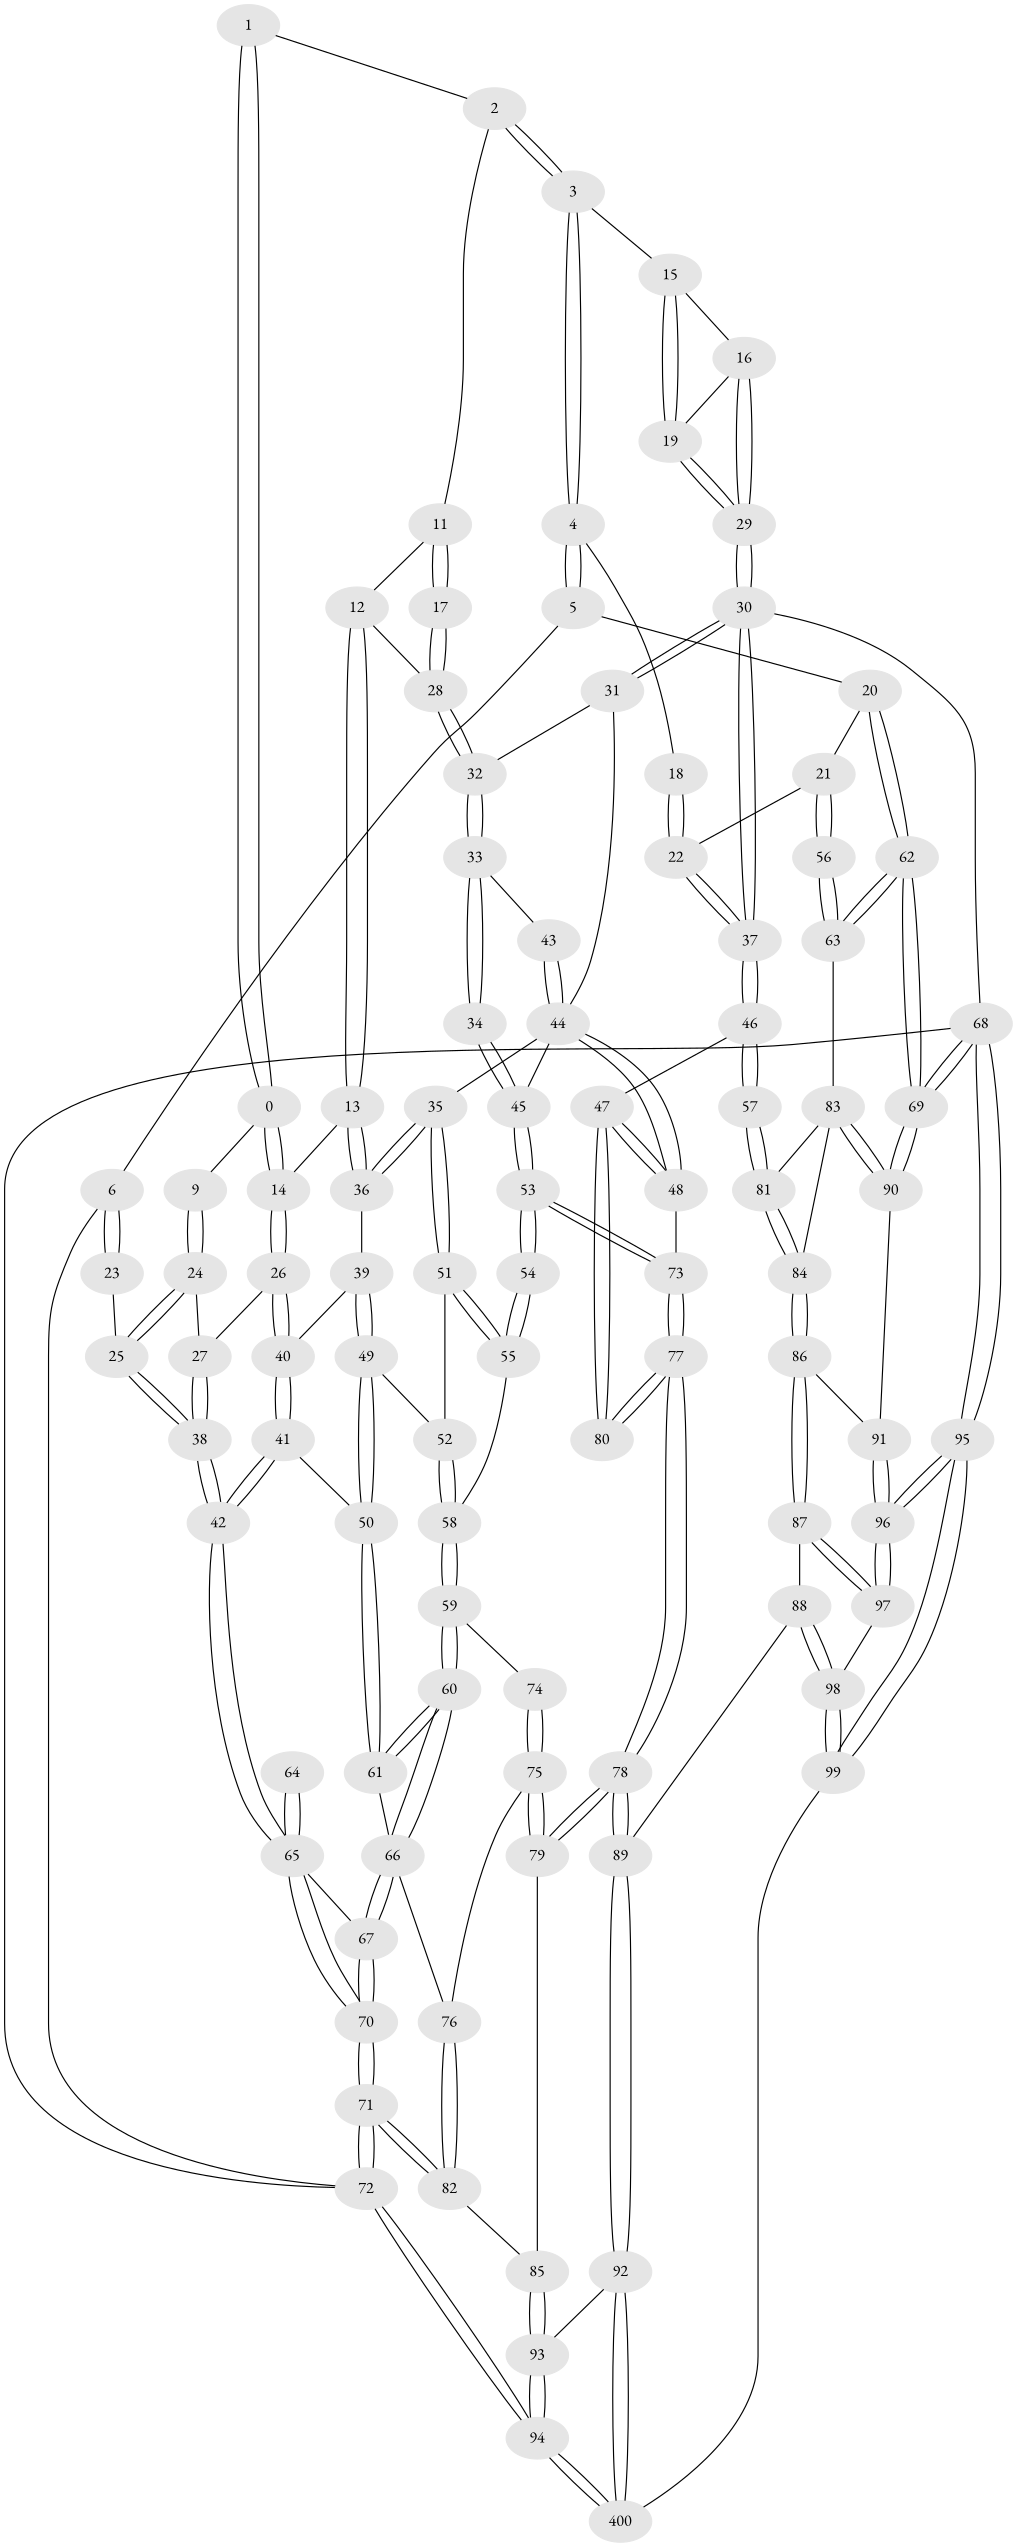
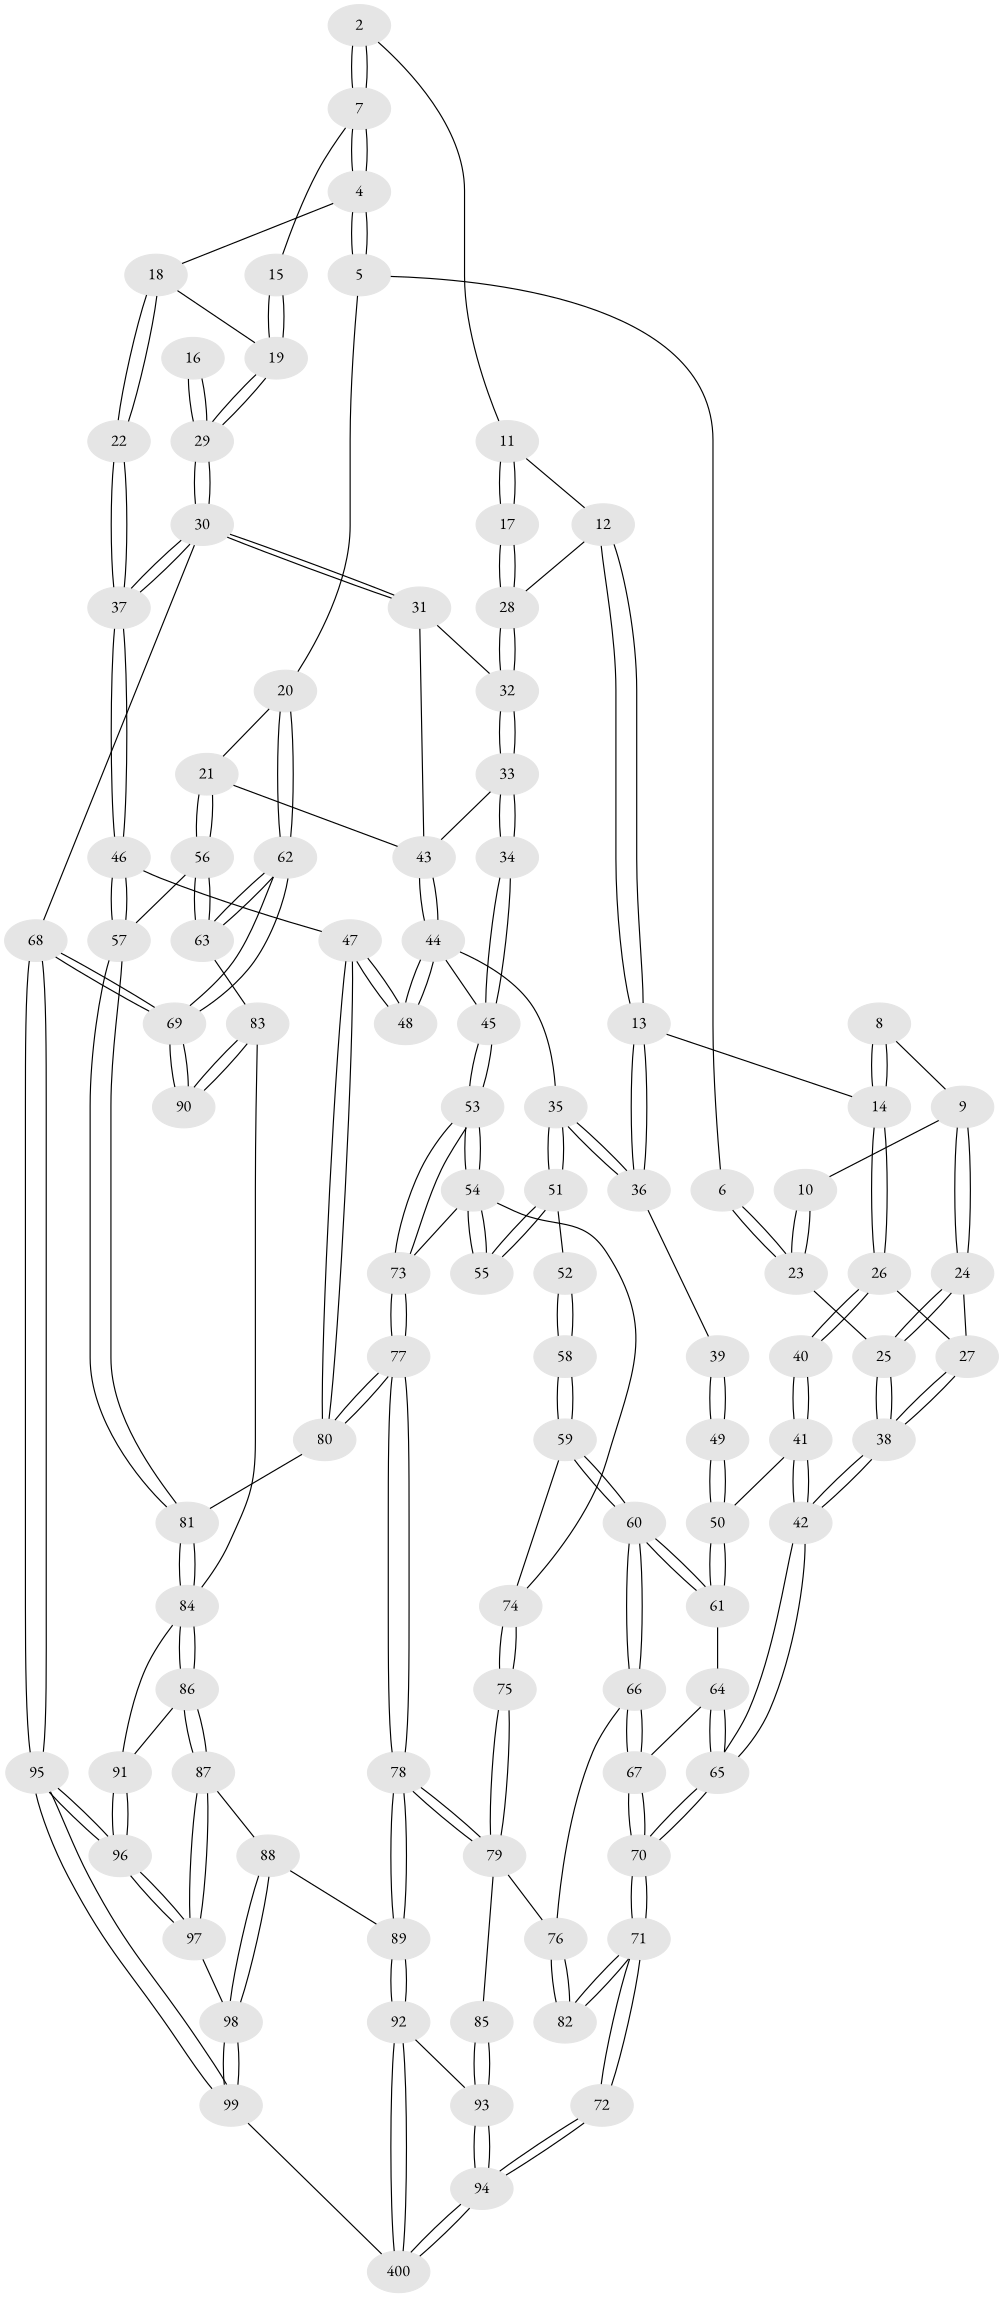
(248, 25) -> none
(573, 192) -> (359, 109)
(707, 317) -> none
(707, 400) -> (216, 317)
(747, 817) -> (316, 816)
(609, 861) -> (422, 733)
none -> (161, 899)
(269, 1107) -> (879, 1024)
(798, 1149) -> (261, 1479)
none -> (805, 1190)
(676, 1232) -> (436, 1232)
(5, 1310) -> none
(322, 1315) -> none
(885, 1315) -> (139, 1685)
none -> (632, 1369)
(406, 1398) -> none
(492, 1444) -> none
(49, 1790) -> none
(384, 1814) -> (718, 1648)
(476, 1893) -> (525, 1897)
(329, 1897) -> (676, 1731)
(493, 2230) -> none
